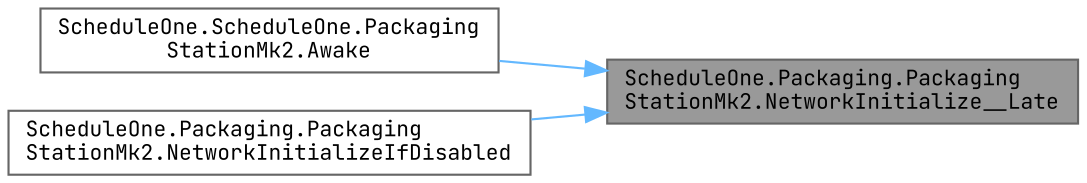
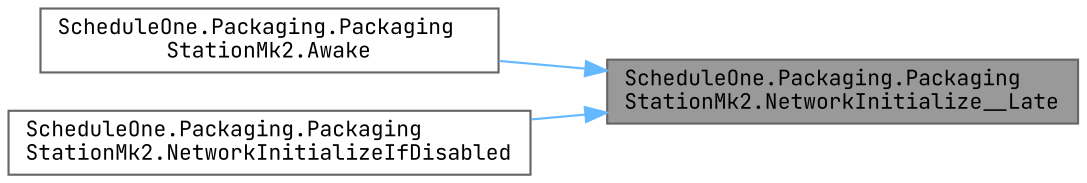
(270, 40) -> (270, 40)
